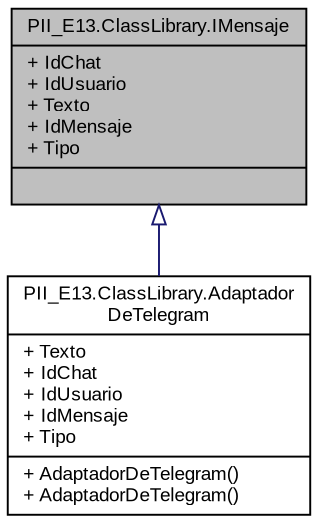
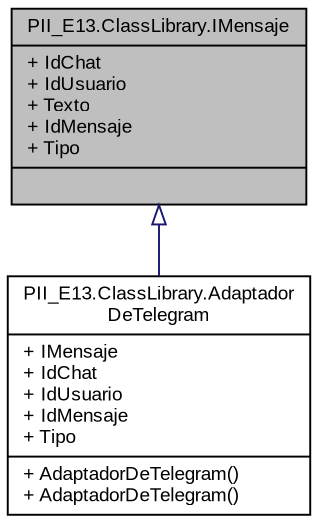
(55, 352) -> (71, 352)
